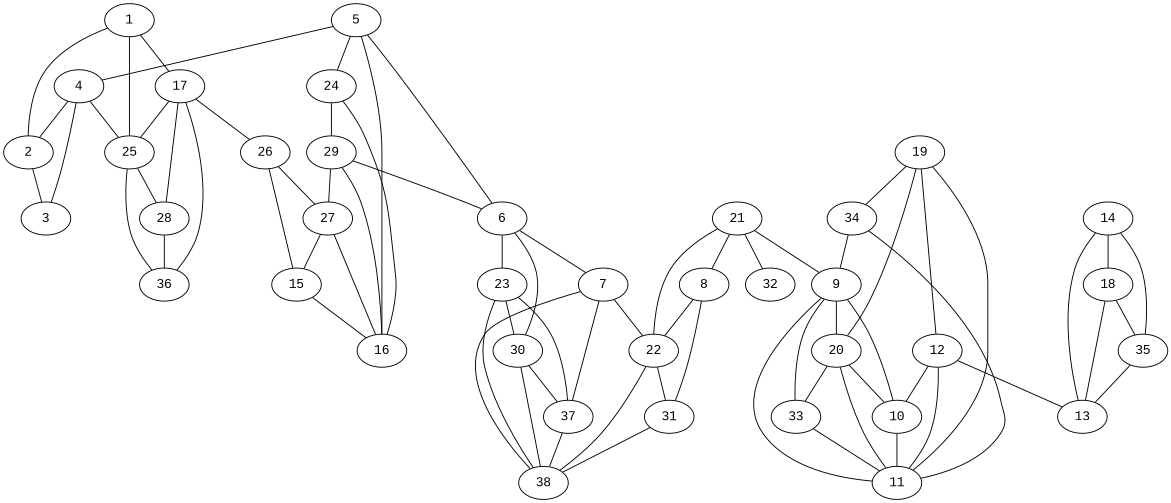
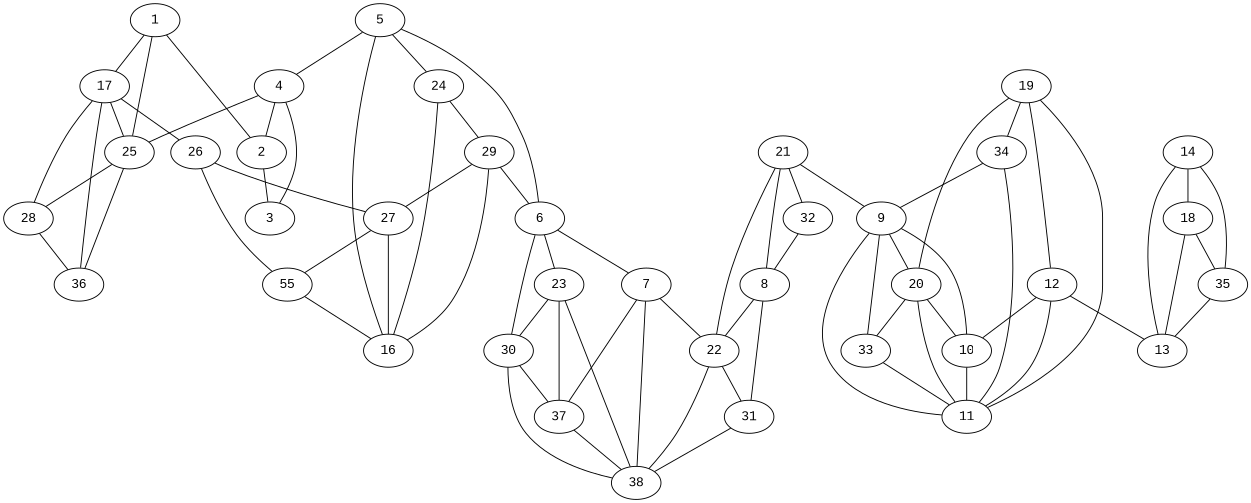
none -> (786, 252)
(297, 285) -> (287, 285)
